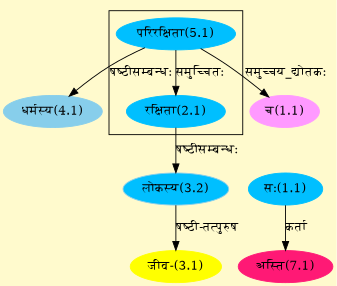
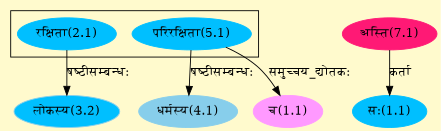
(176, 68) -> none
(286, 223) -> (390, 68)
(176, 267) -> none
